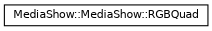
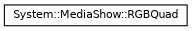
(106, 15) -> (96, 15)
